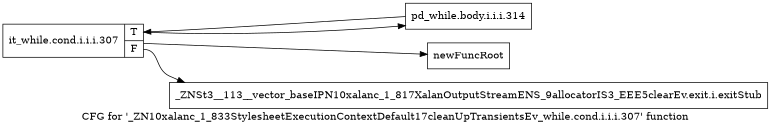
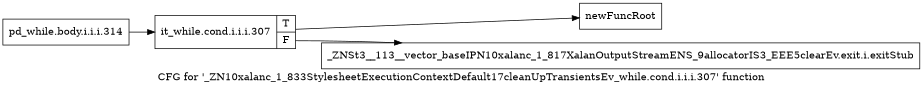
(271, 33) -> none
